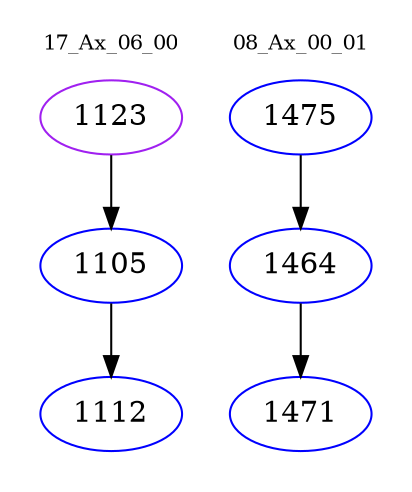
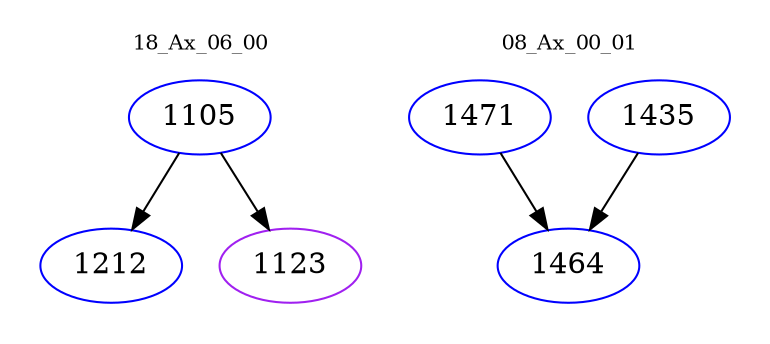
(111, 44) -> (201, 44)
(301, 117) -> (659, 117)
(111, 181) -> (239, 182)
(301, 330) -> (518, 182)
(111, 414) -> (111, 266)
